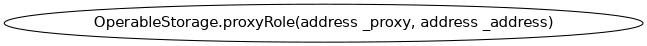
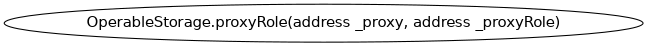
(324, 23) -> (324, 23)
